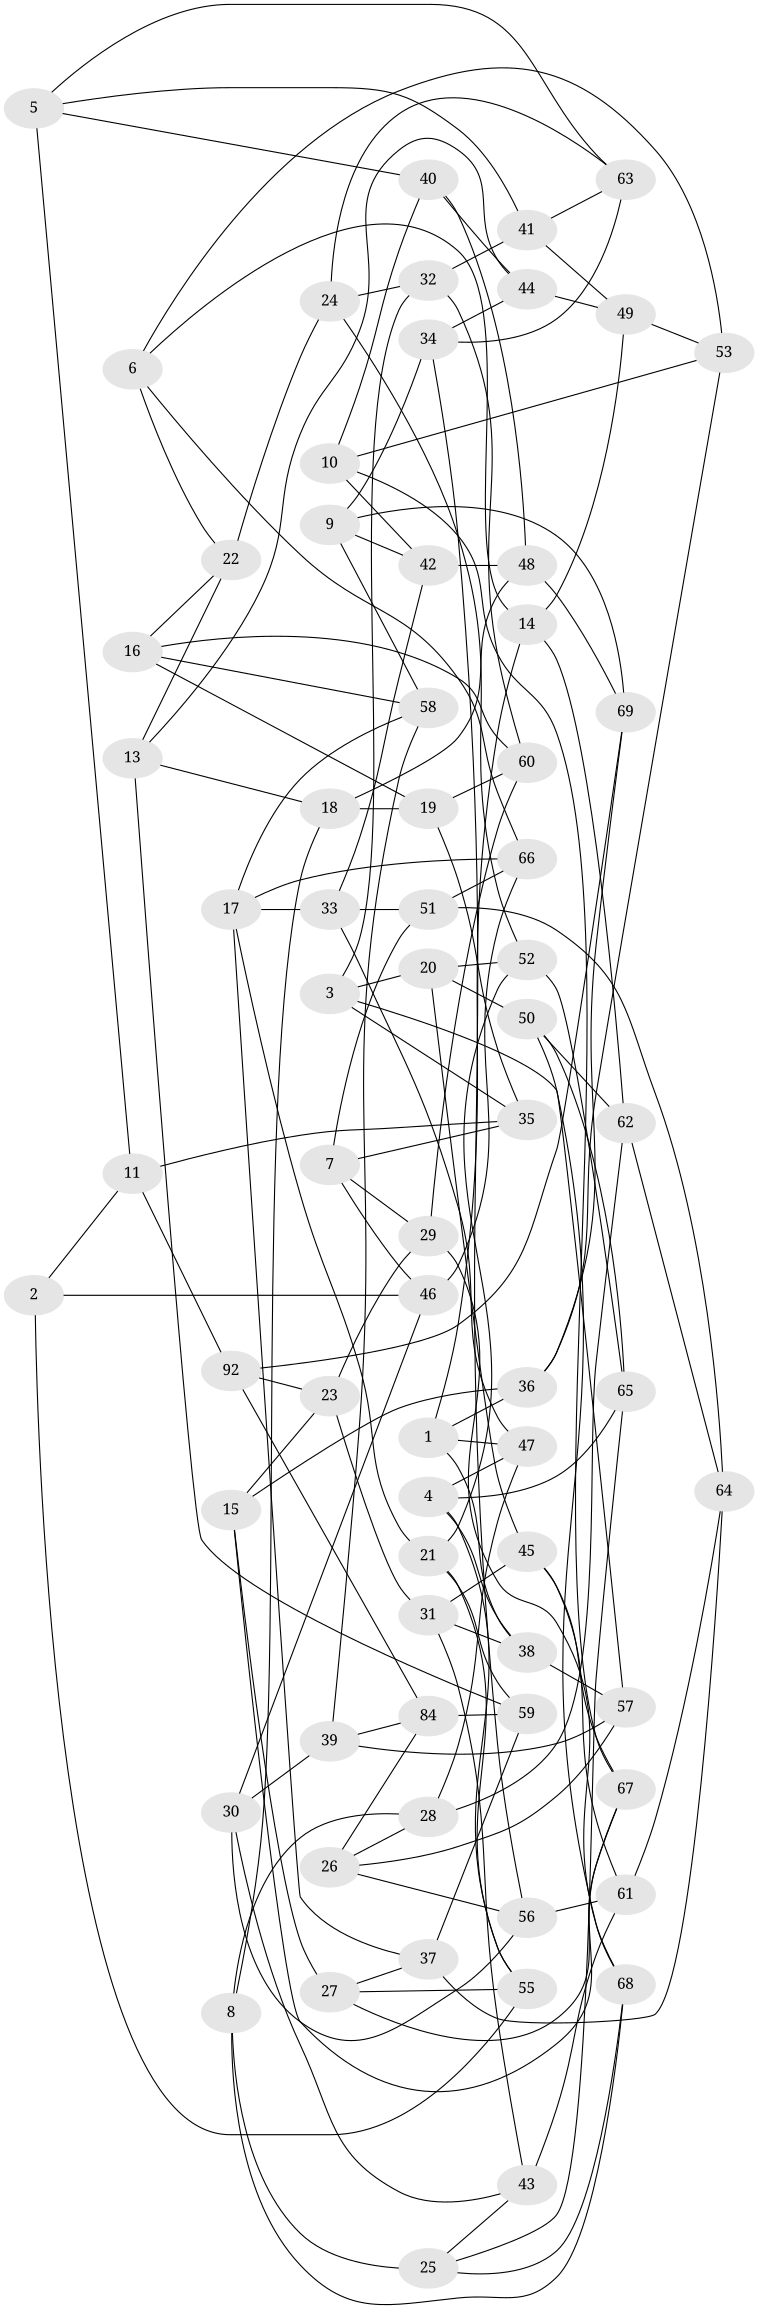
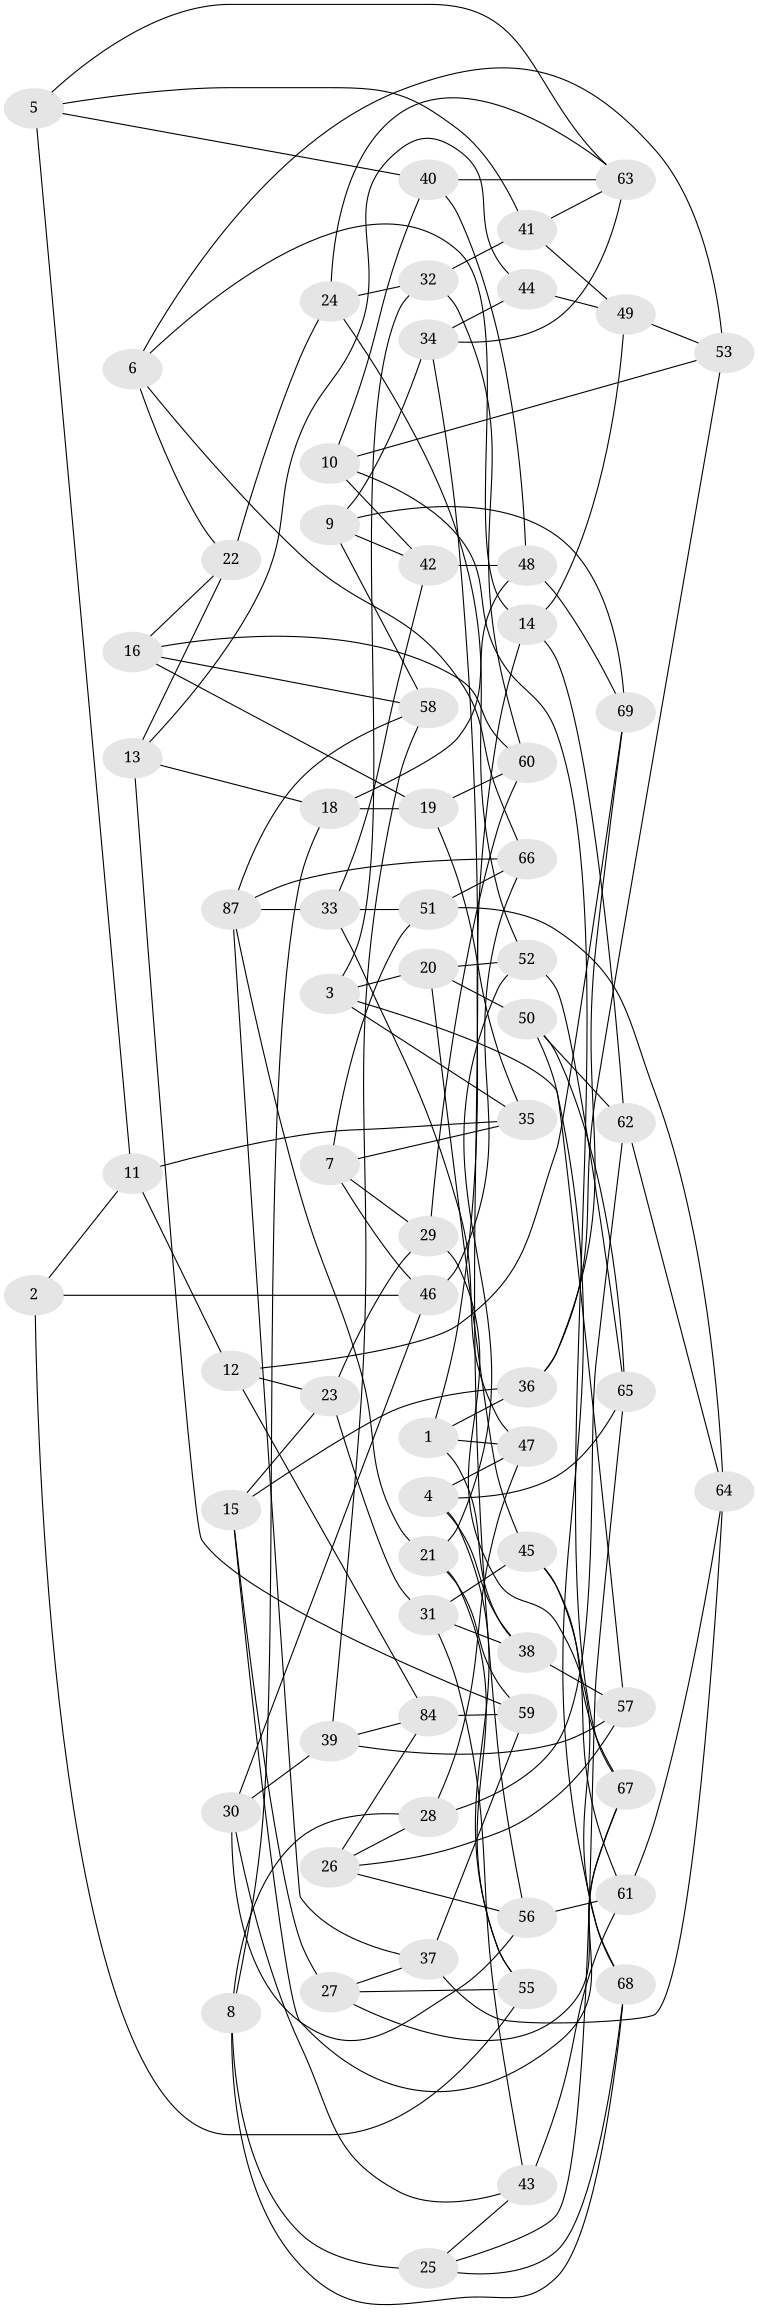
(476, 235) -> (527, 180)
(231, 910) -> (231, 910)
(231, 1371) -> (231, 1371)
